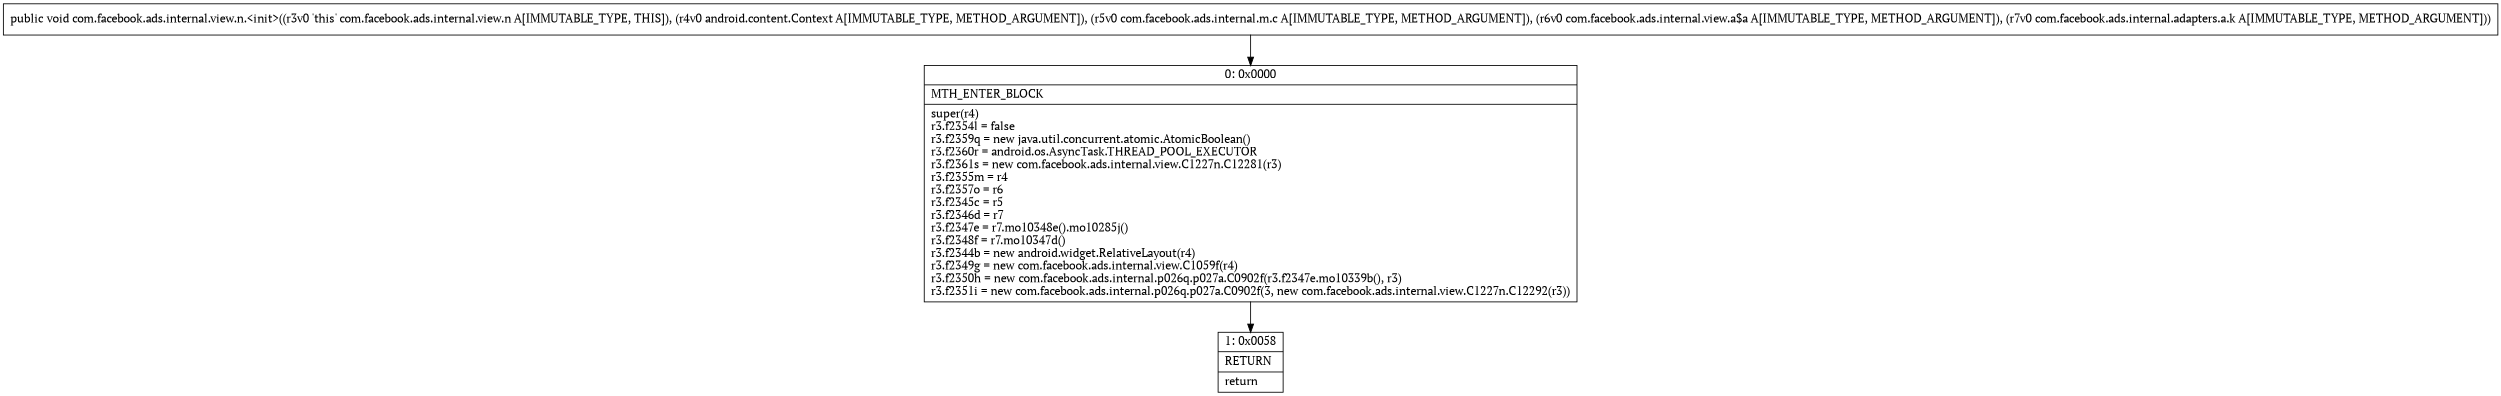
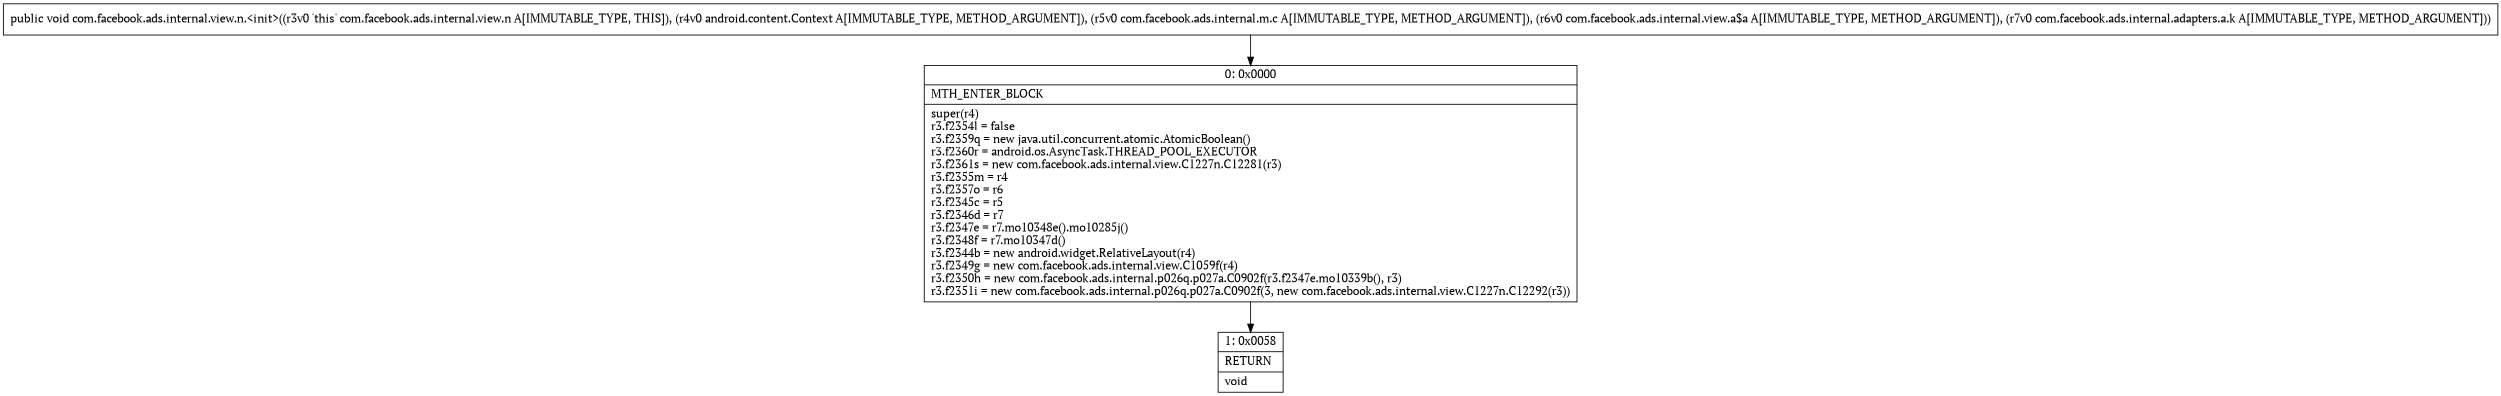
(1242, 382) -> (1236, 382)
